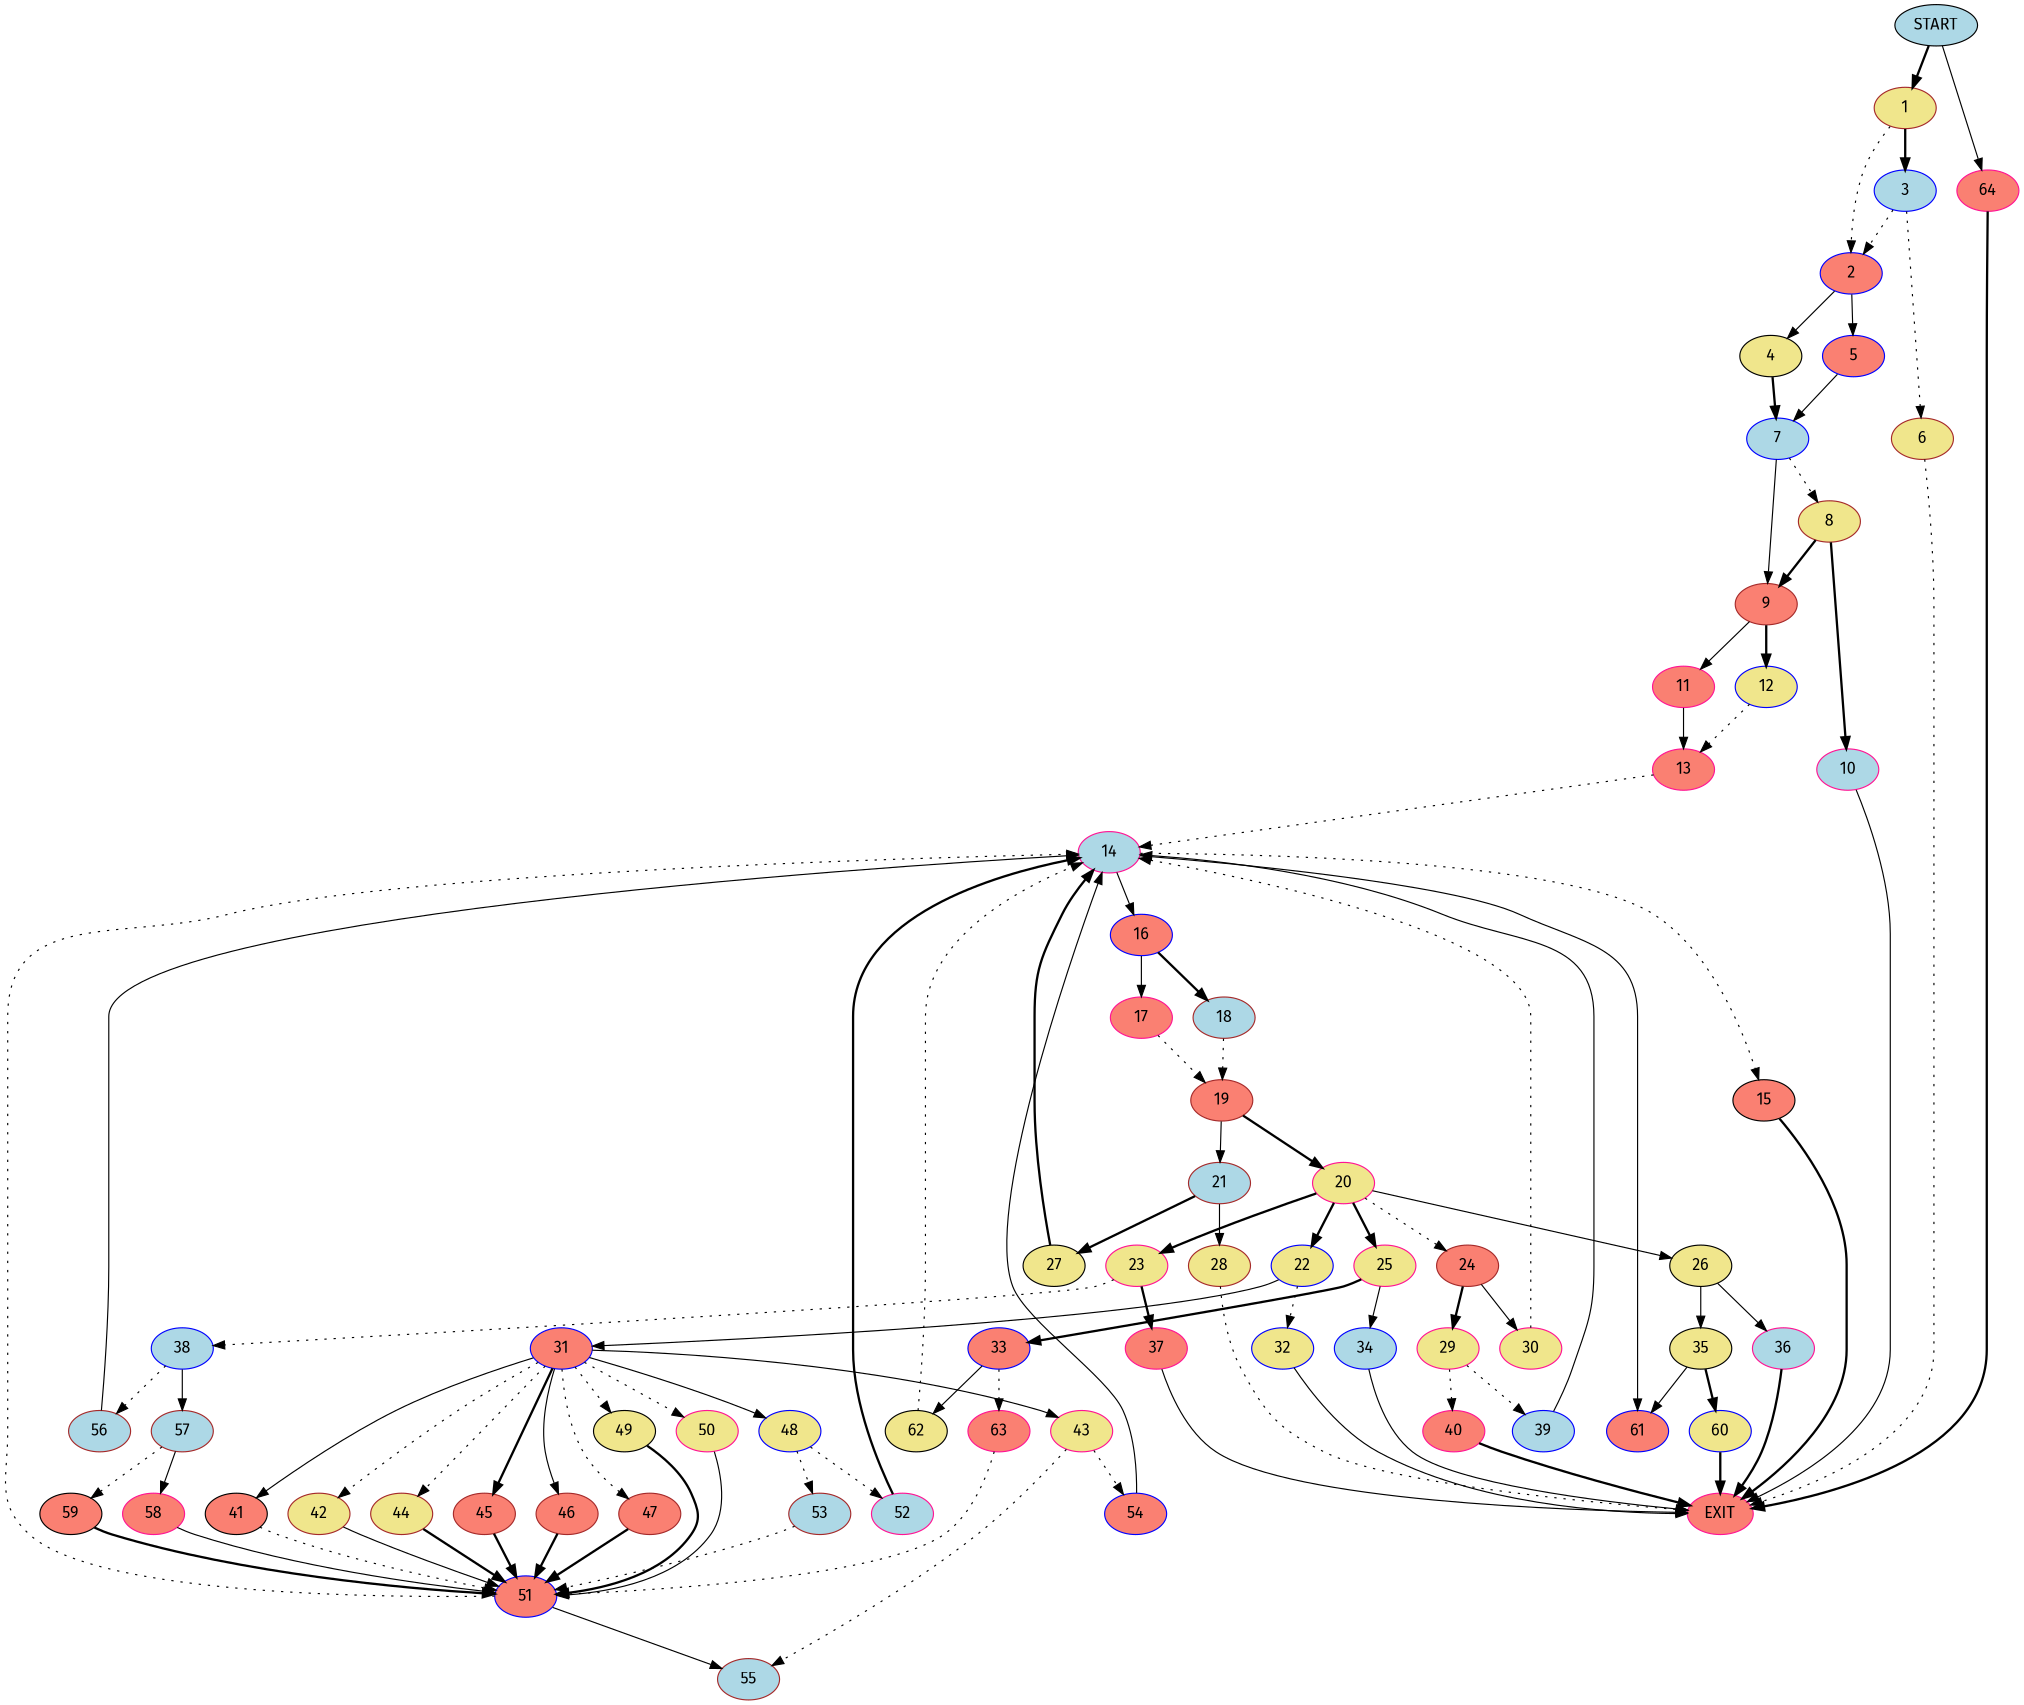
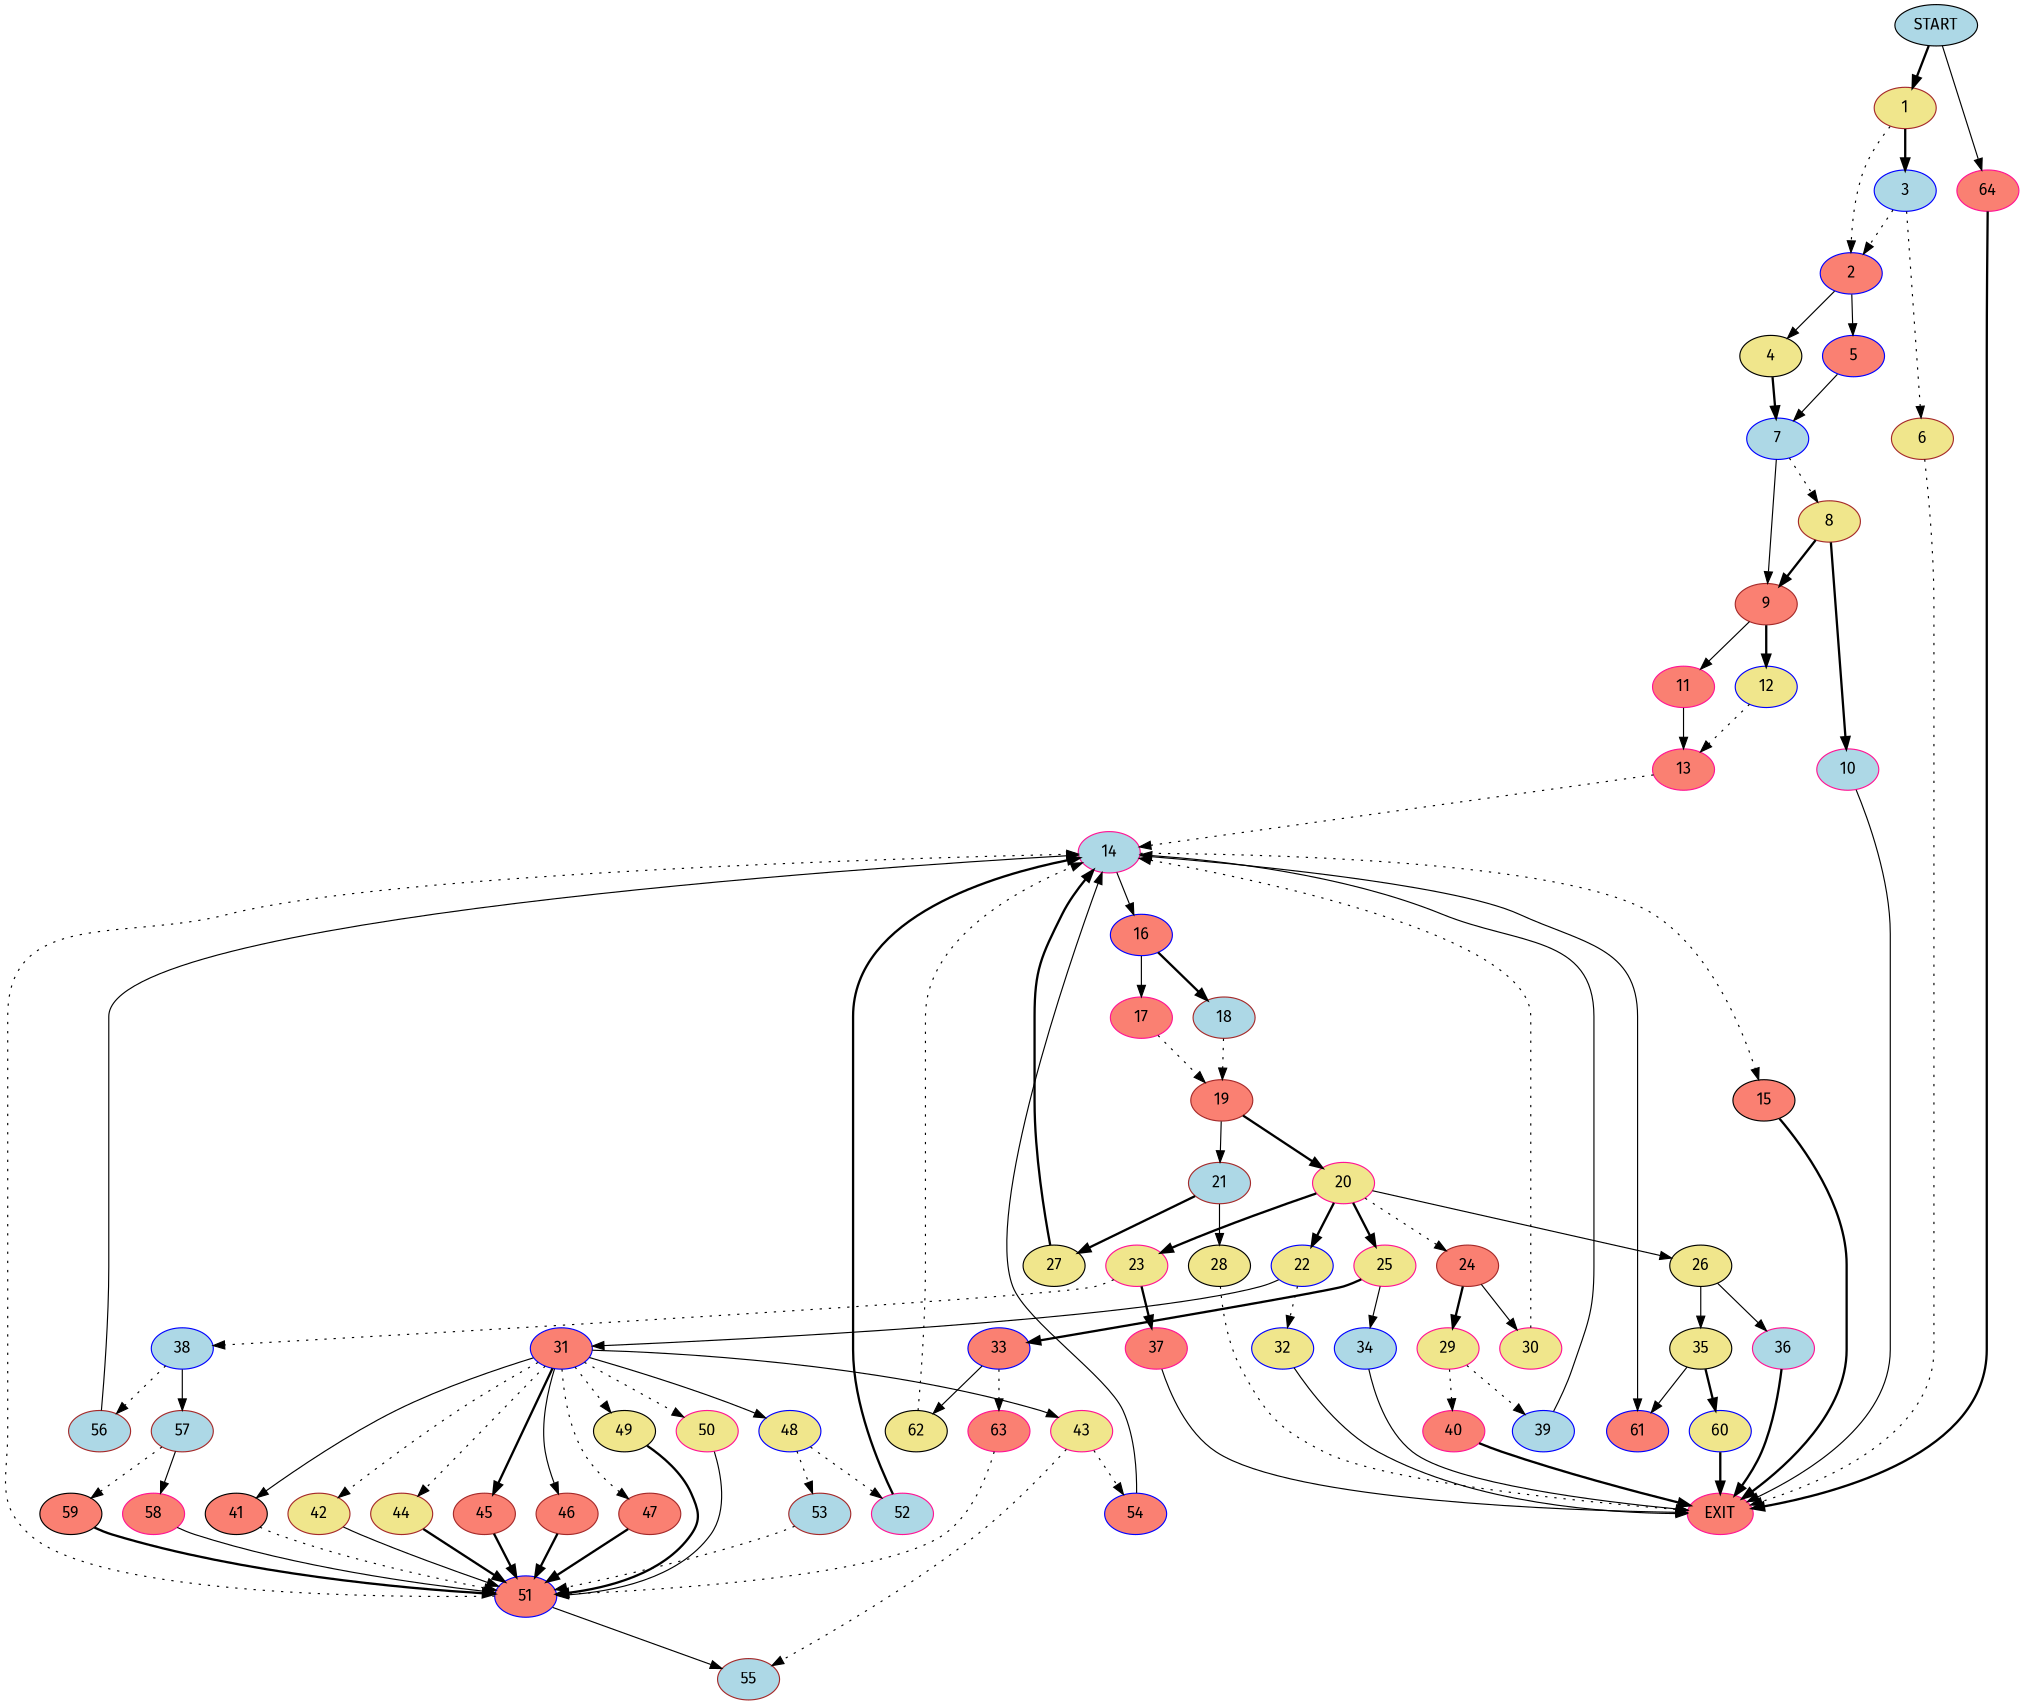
(1219, 1266) -> (1219, 1266)
